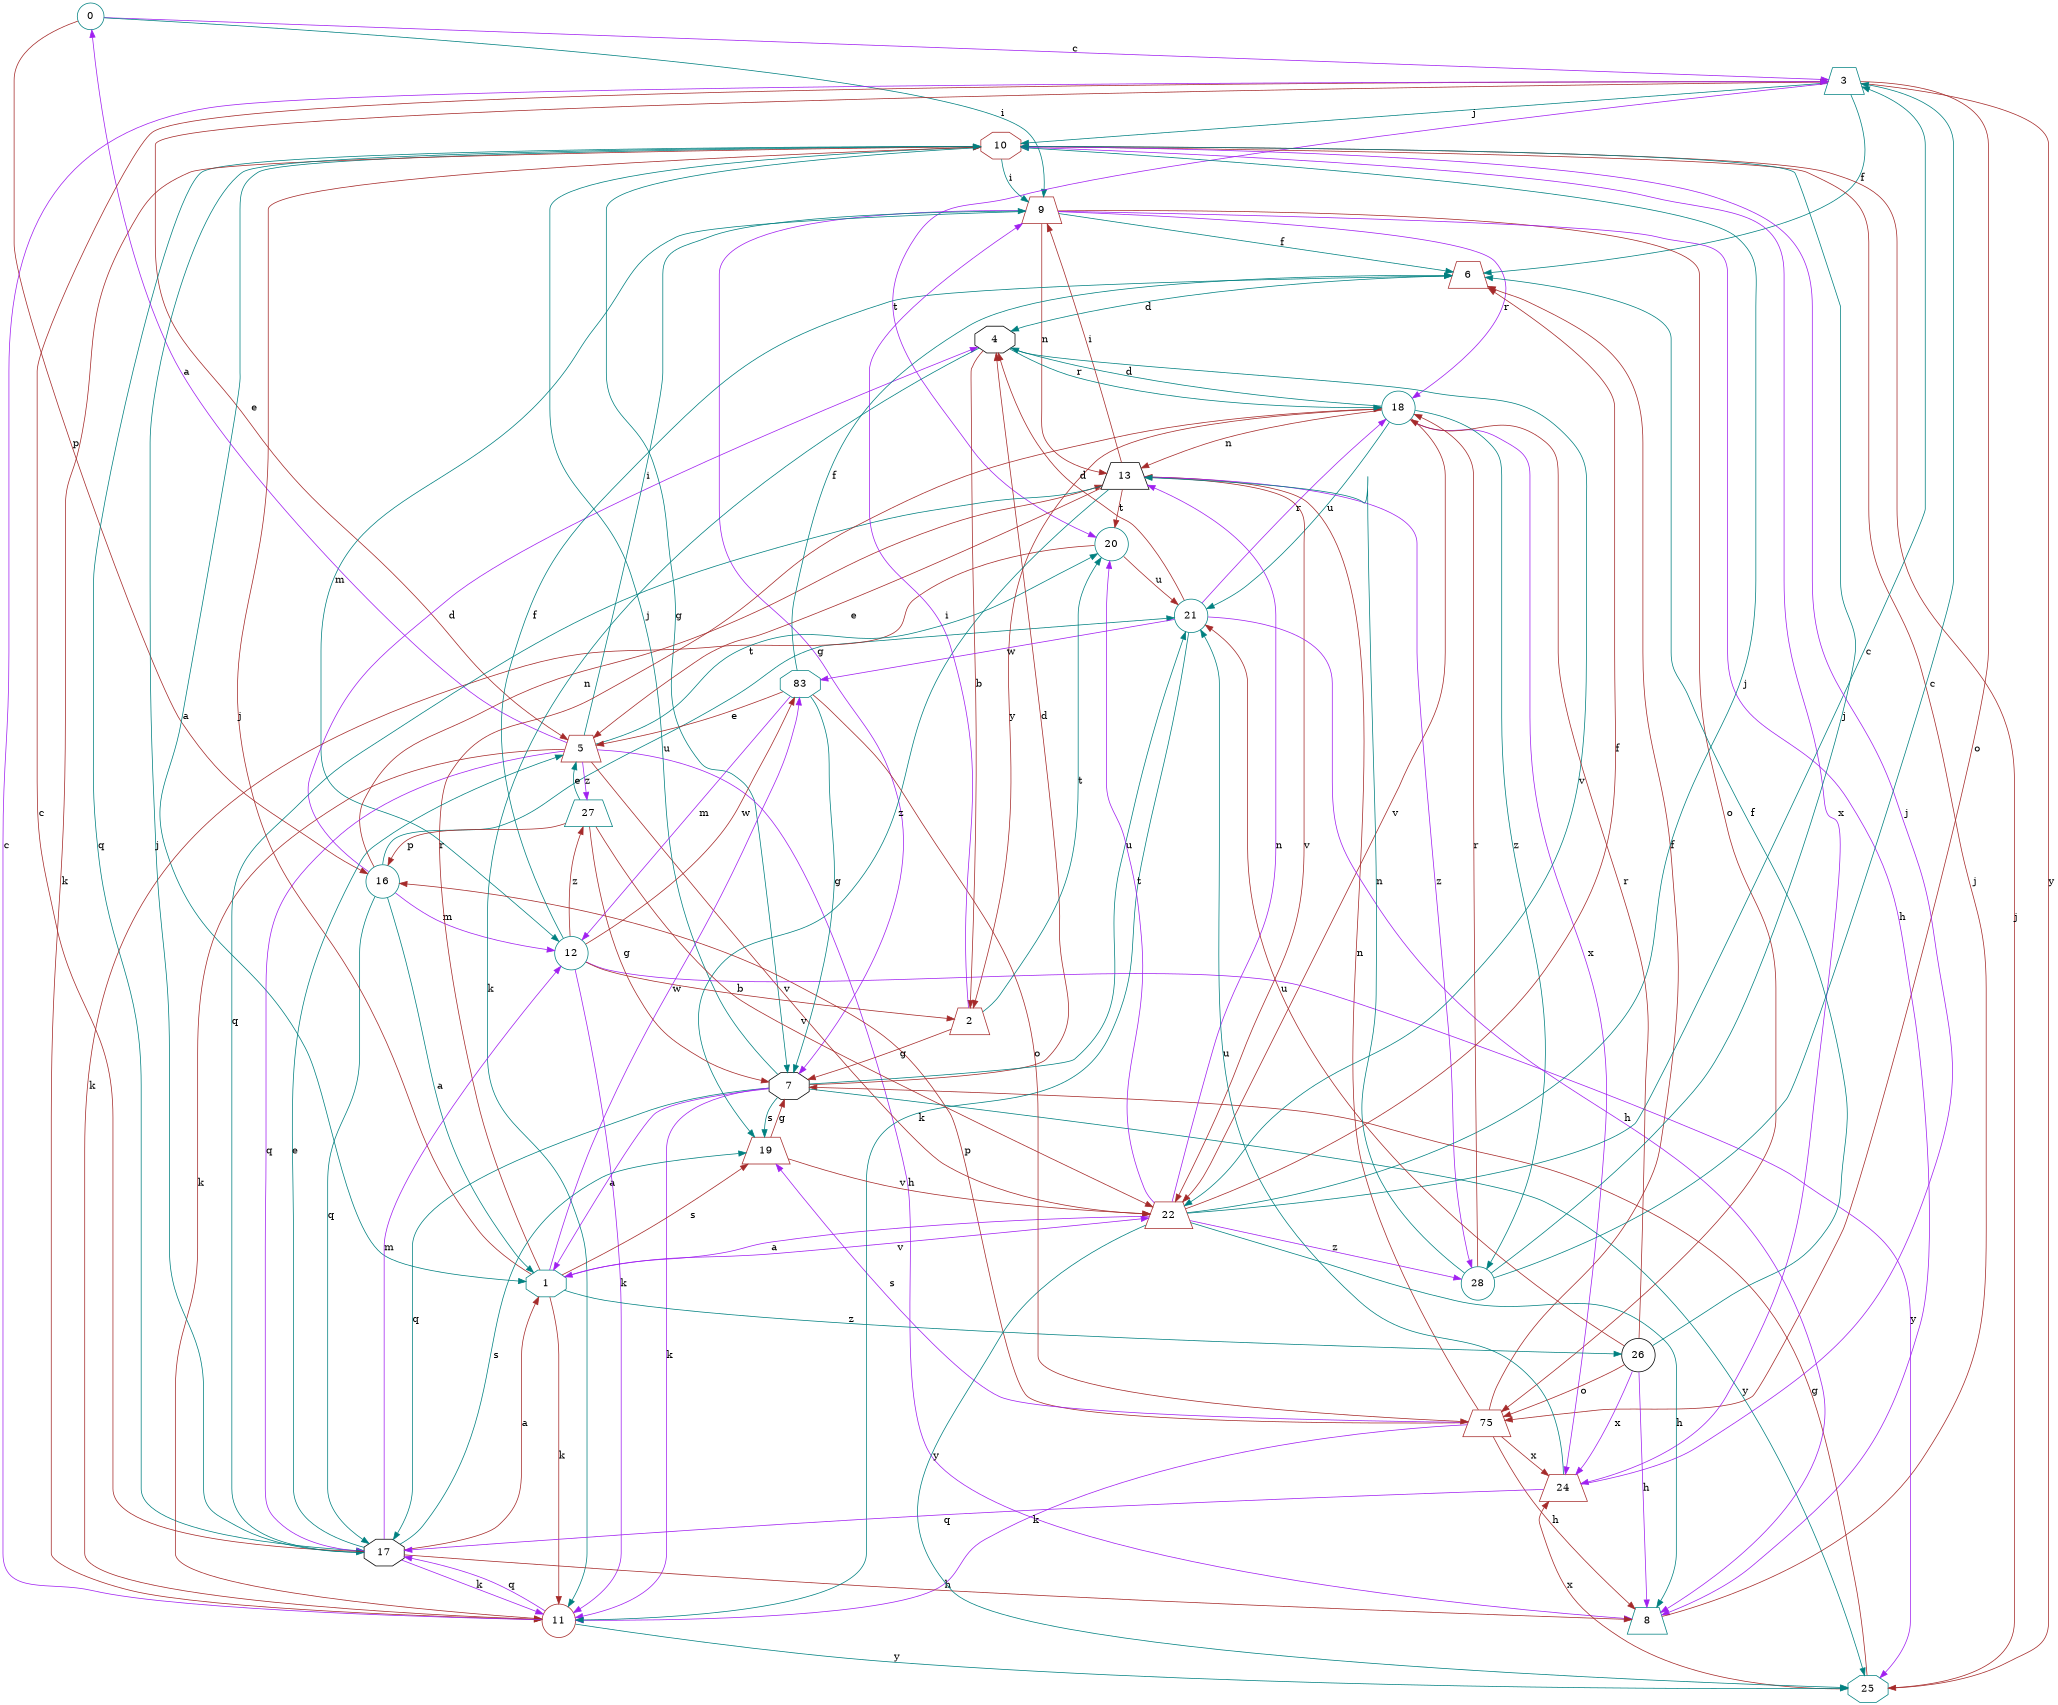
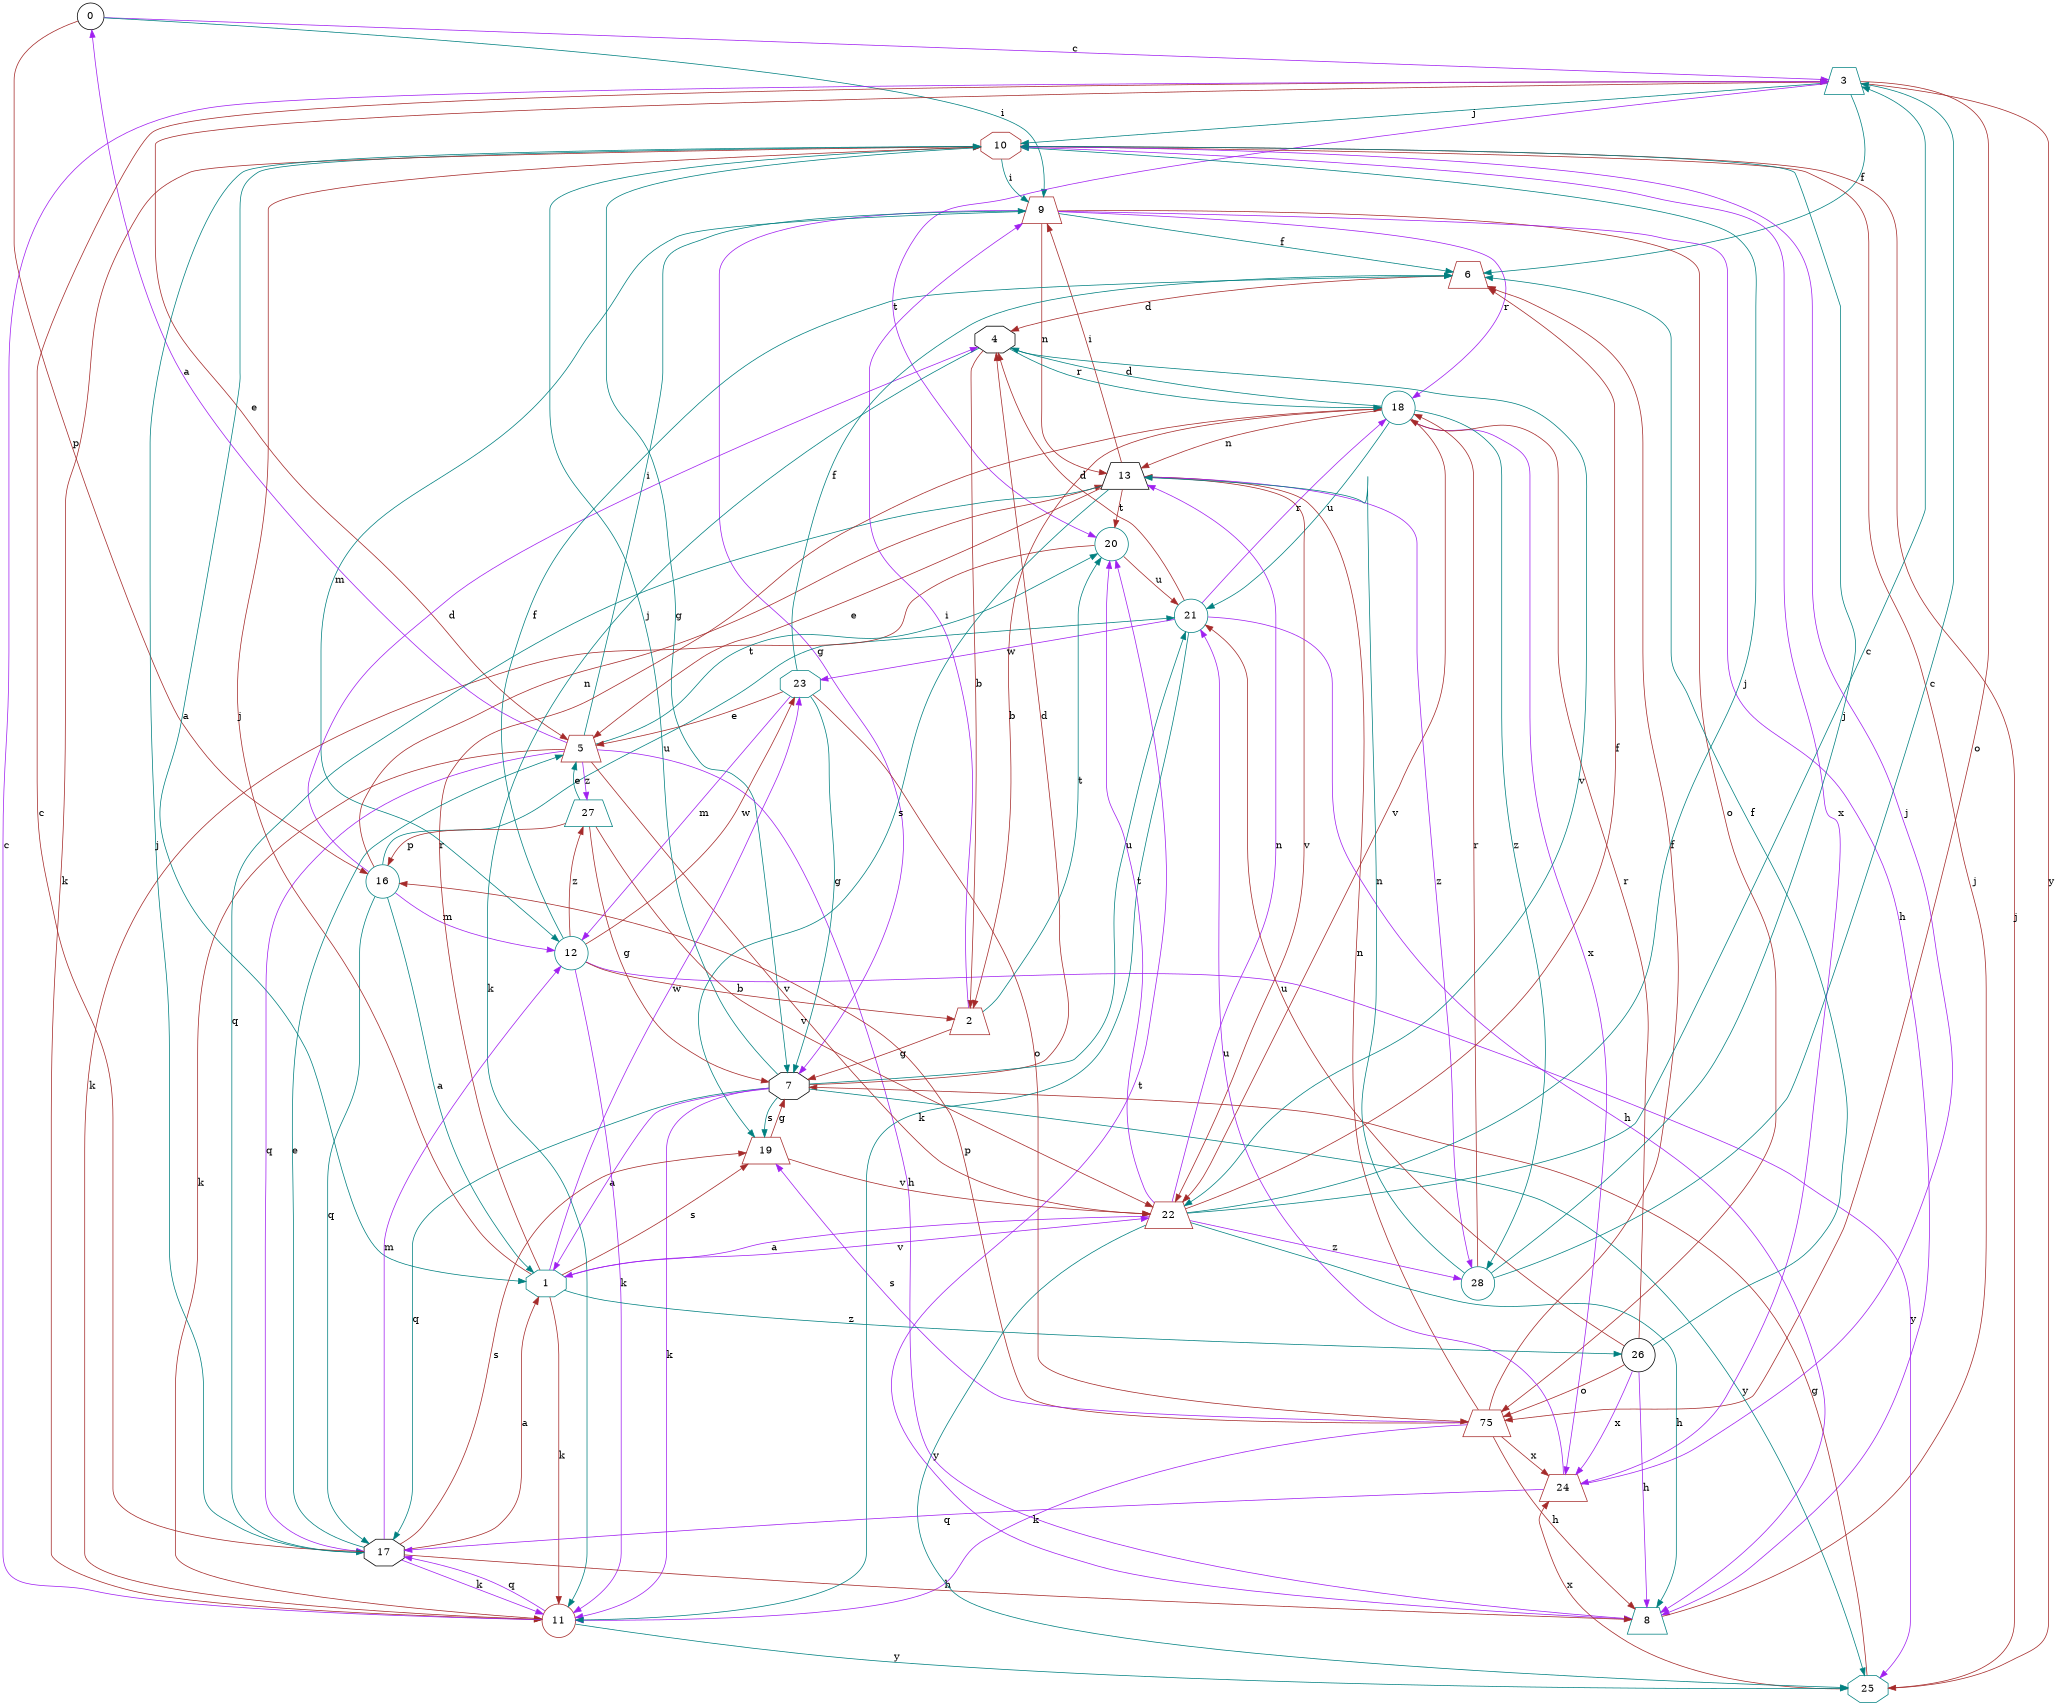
(91, 16) -> (91, 16)
(1234, 290) -> (1234, 290)
(97, 551) -> none
(800, 684) -> (800, 684)
(1013, 716) -> (1013, 716)
(901, 813) -> (901, 813)
(1241, 1134) -> (1241, 1134)
(507, 1286) -> (507, 1286)
none -> (905, 1343)
